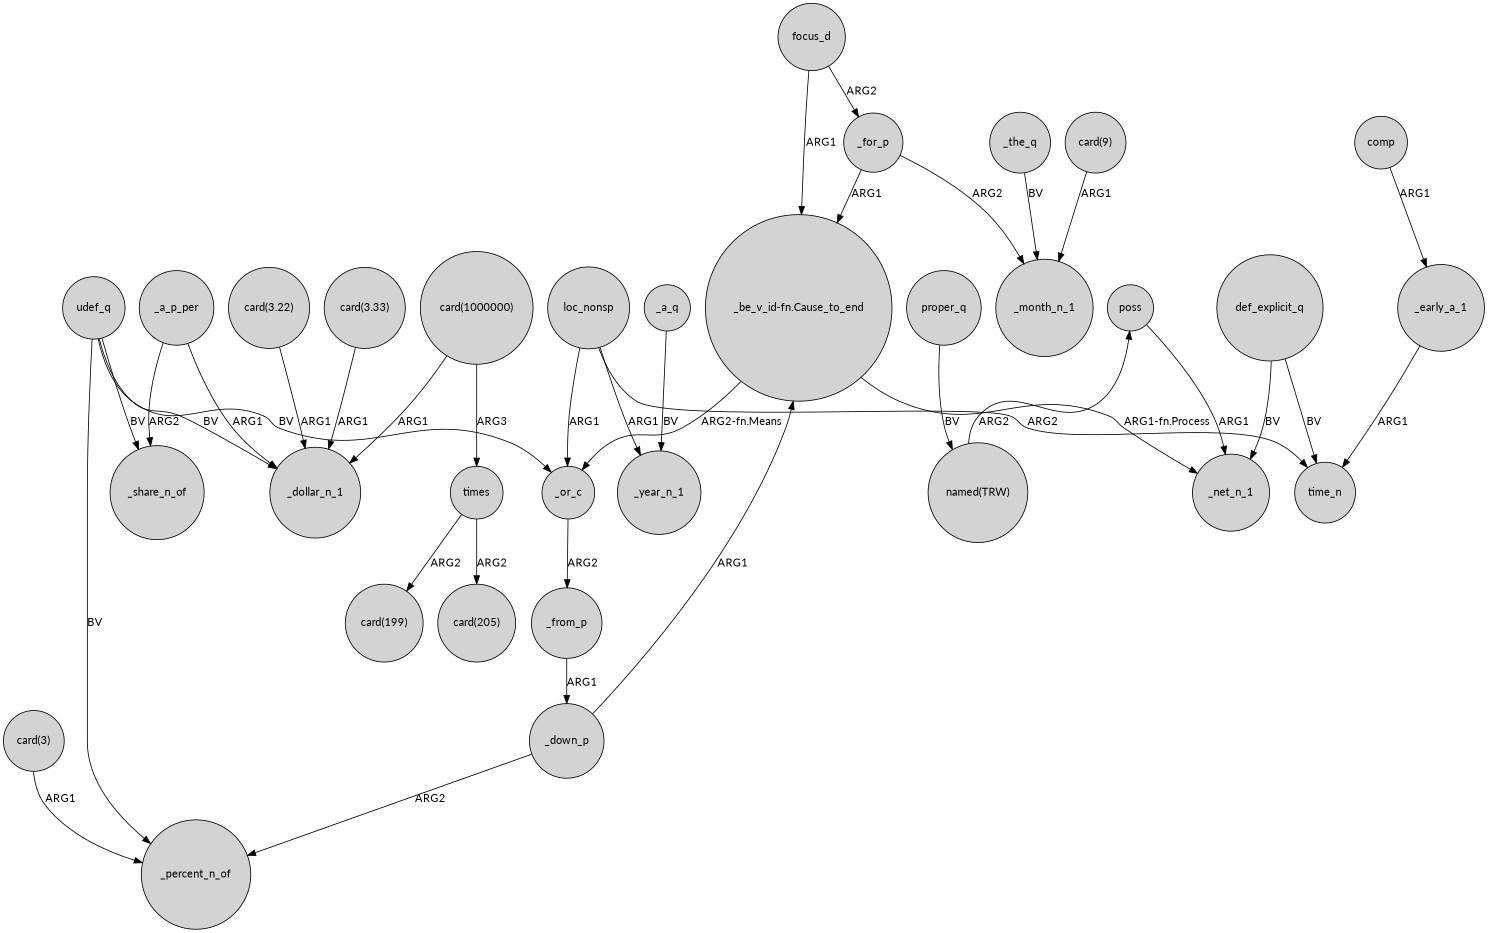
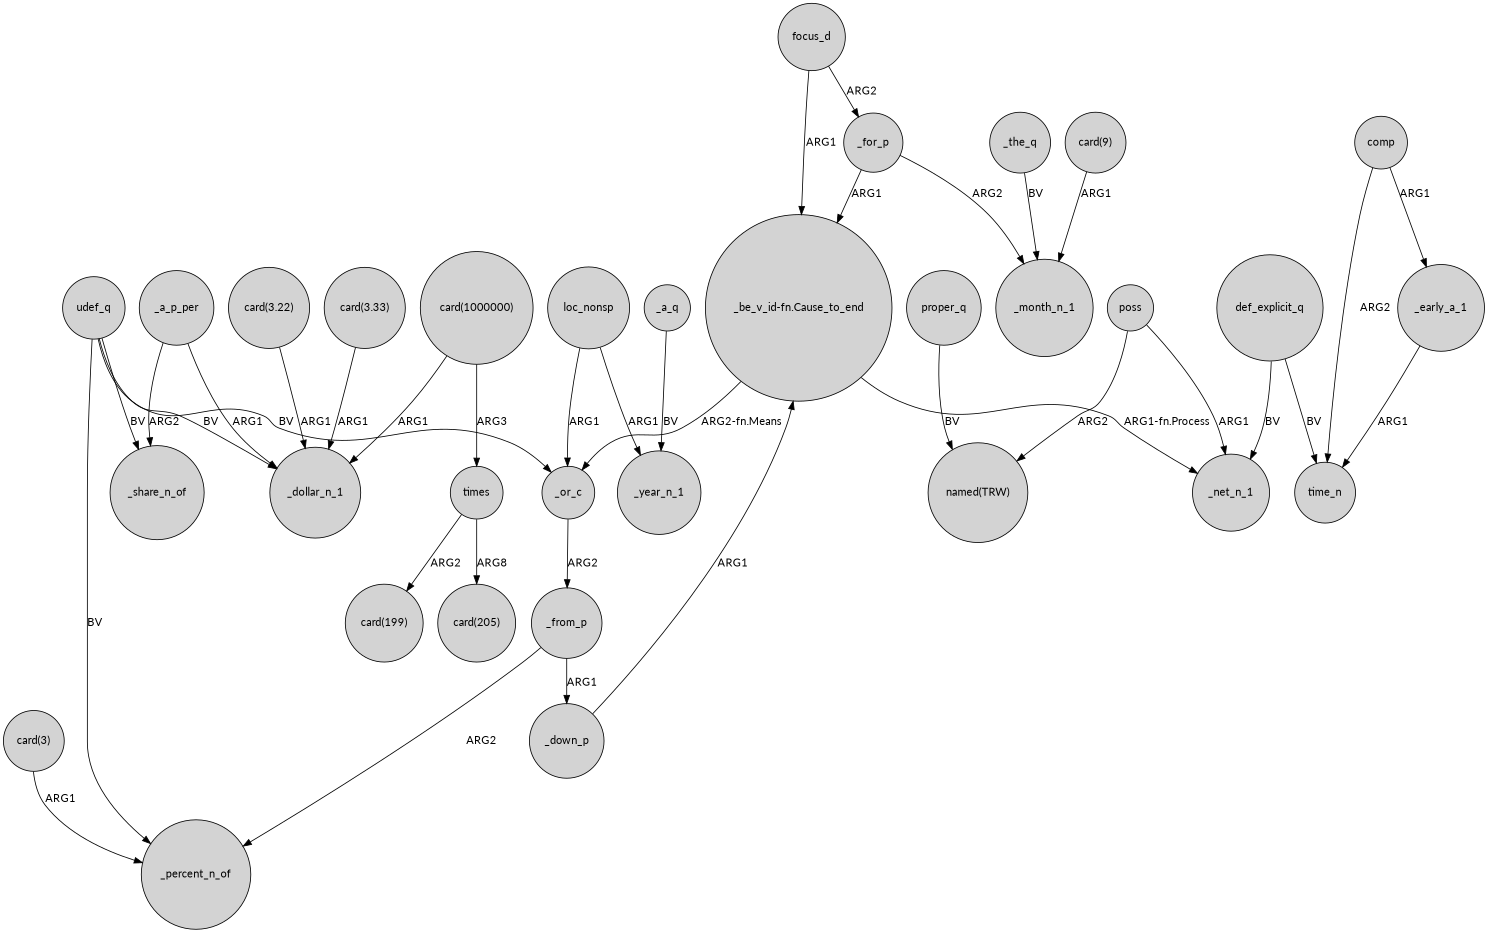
(904, 411) -> (1344, 310)
(1058, 411) -> (1097, 405)
(492, 563) -> (492, 563)
(393, 803) -> (398, 749)
